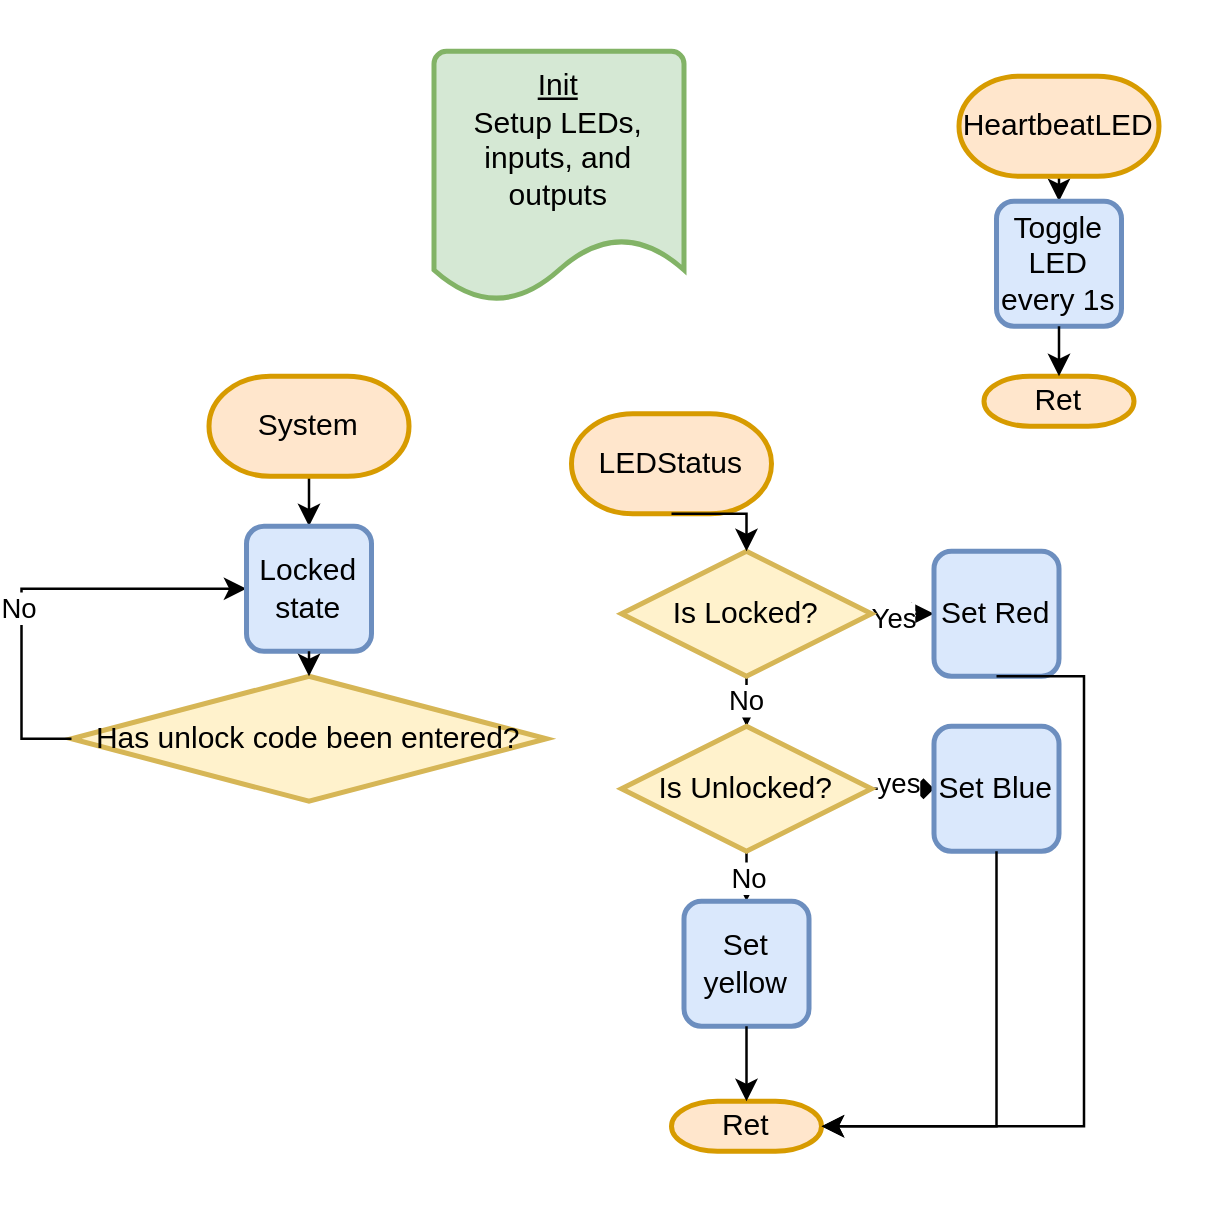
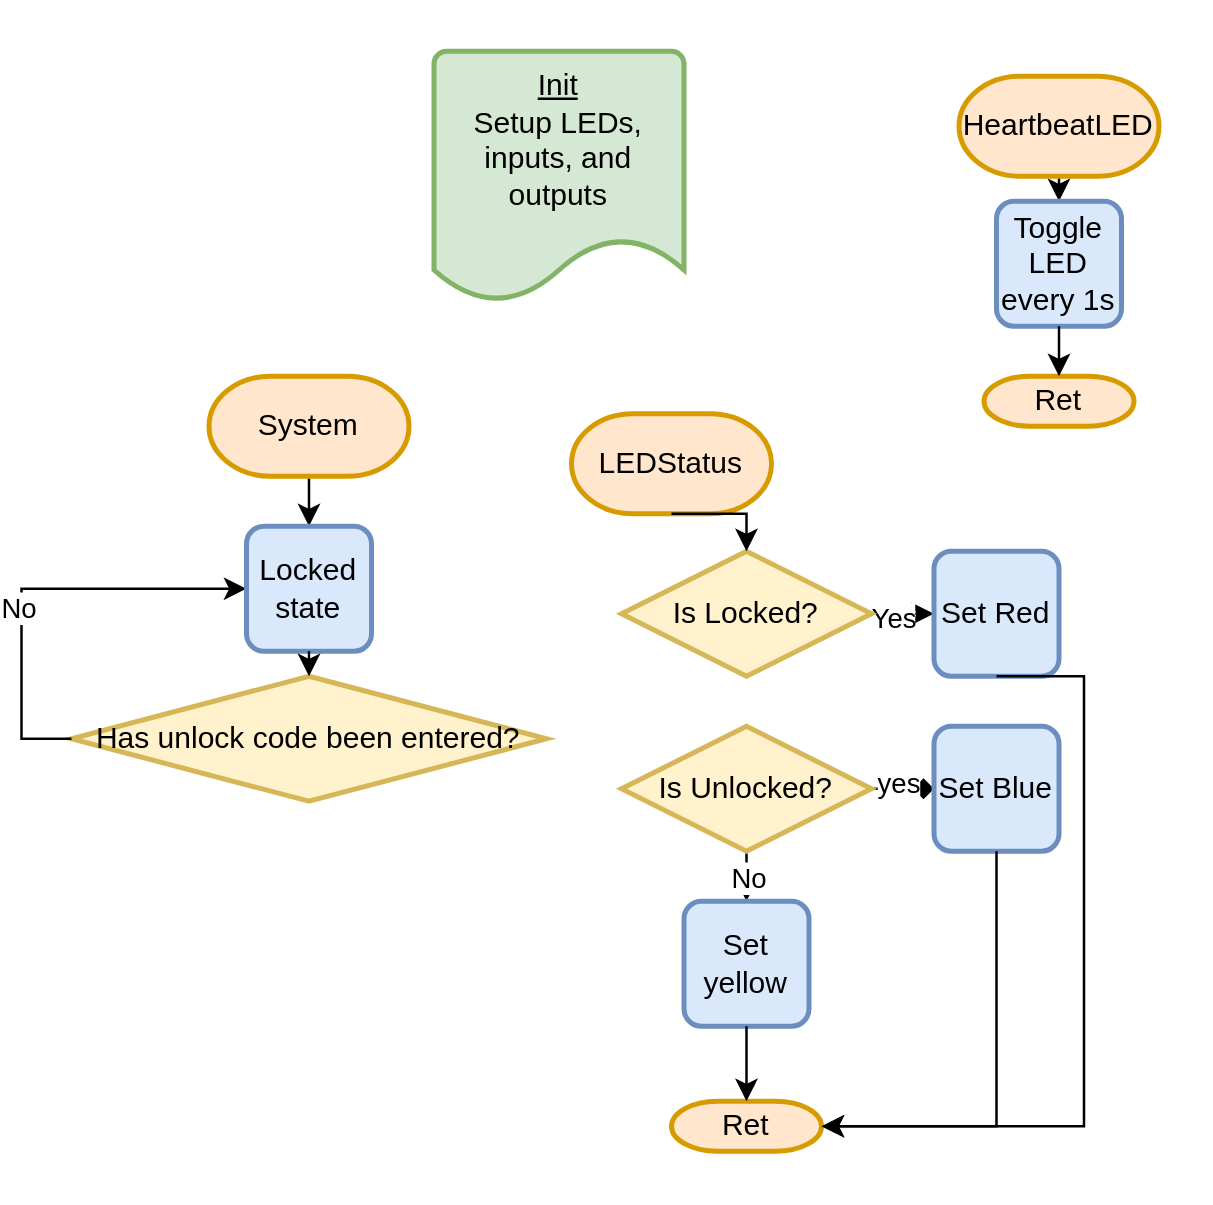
(746, 709) -> none
